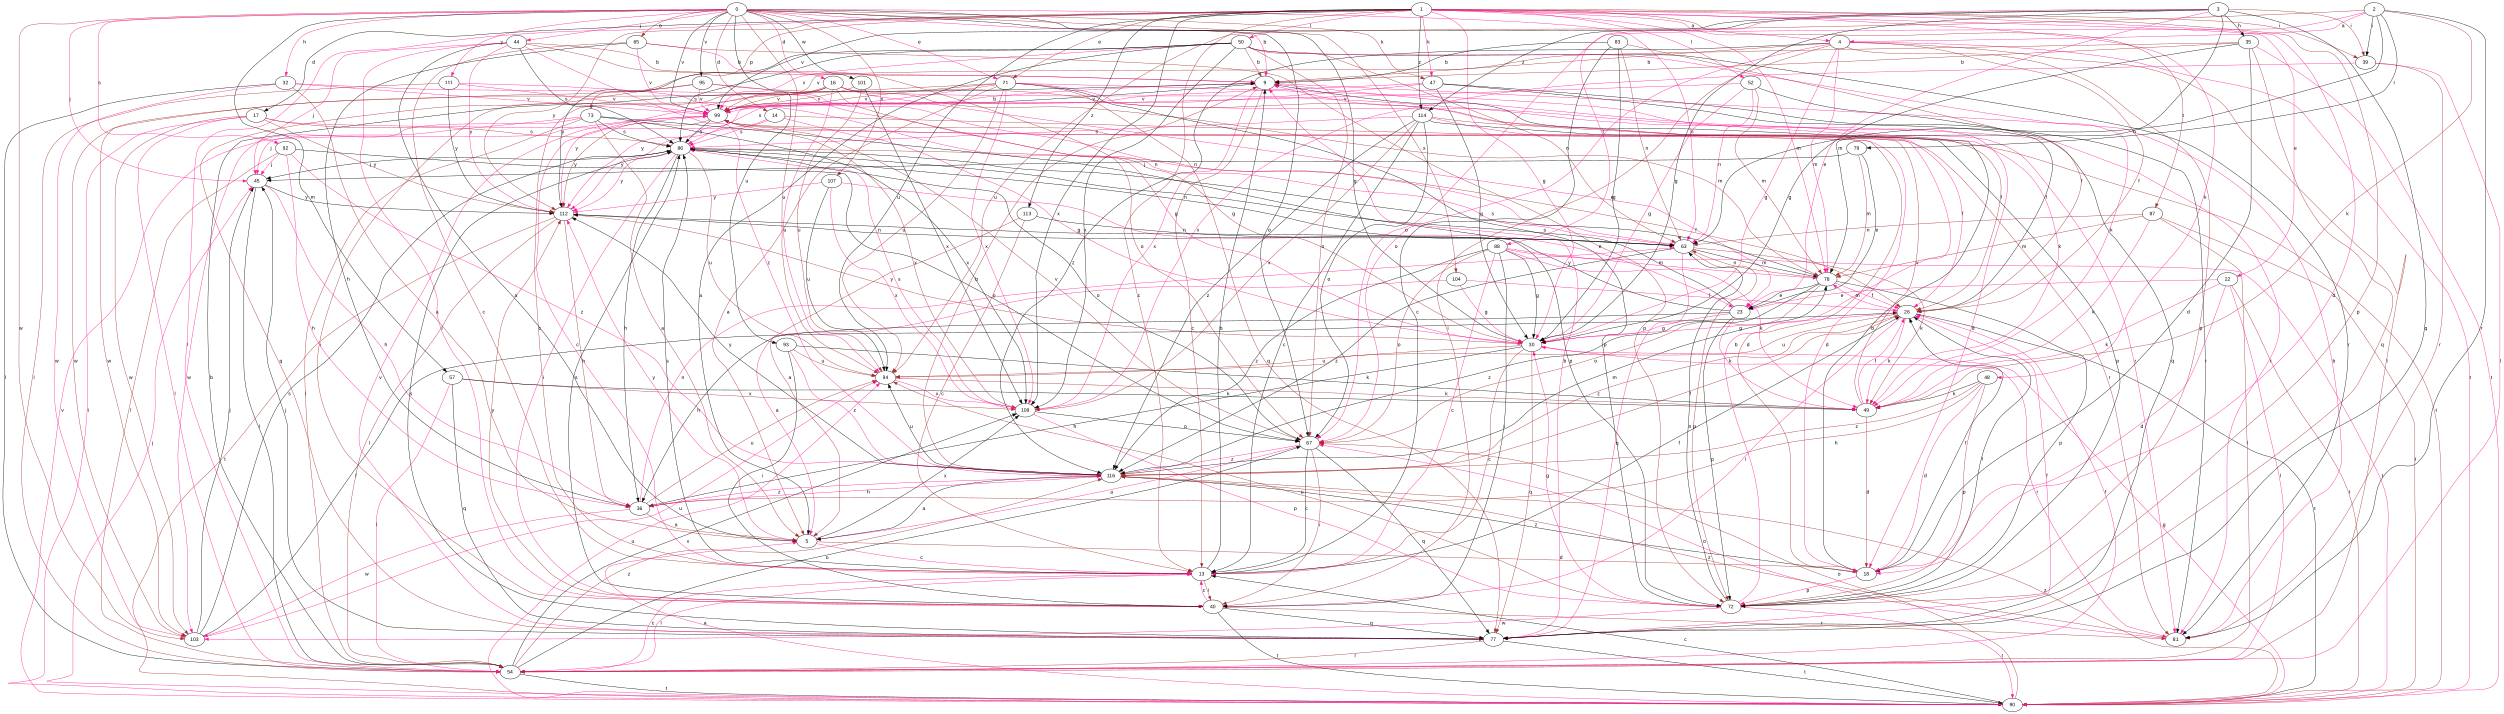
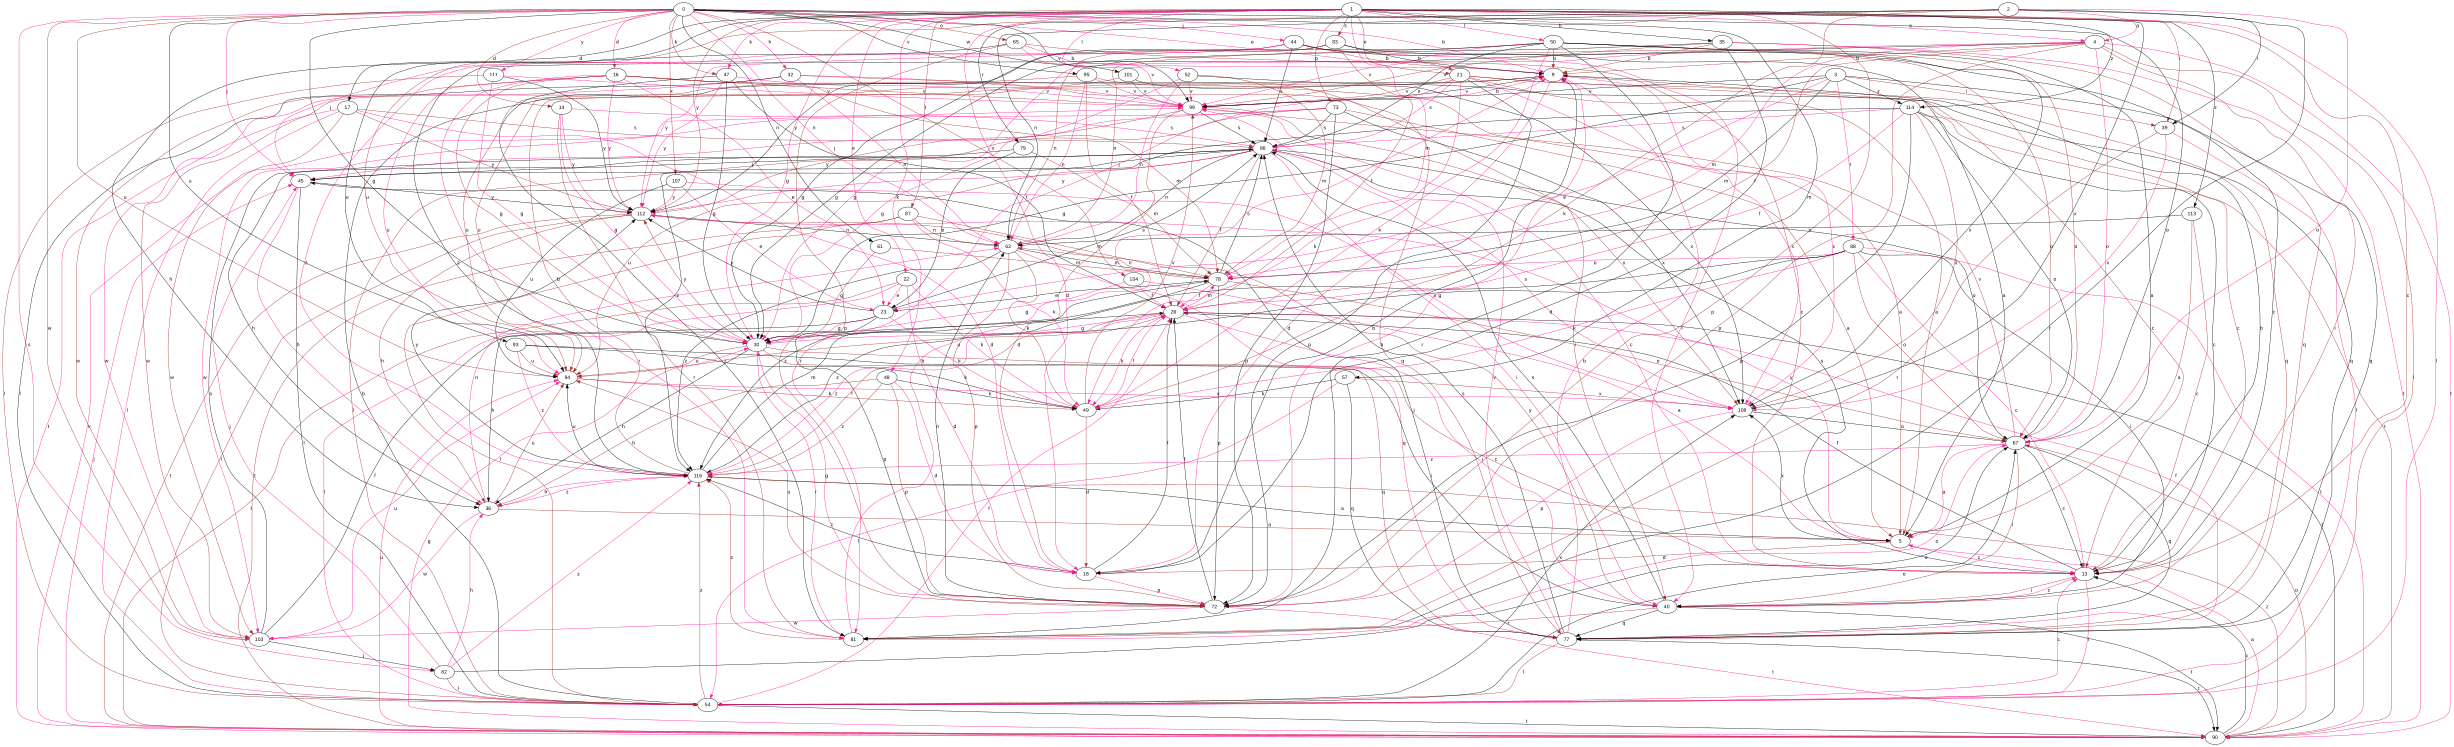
none -> (1344, 25)
(2235, 25) -> (1544, 26)
none -> (880, 247)
(1661, 263) -> (1595, 263)
(229, 412) -> (350, 656)
(1519, 429) -> (933, 370)
